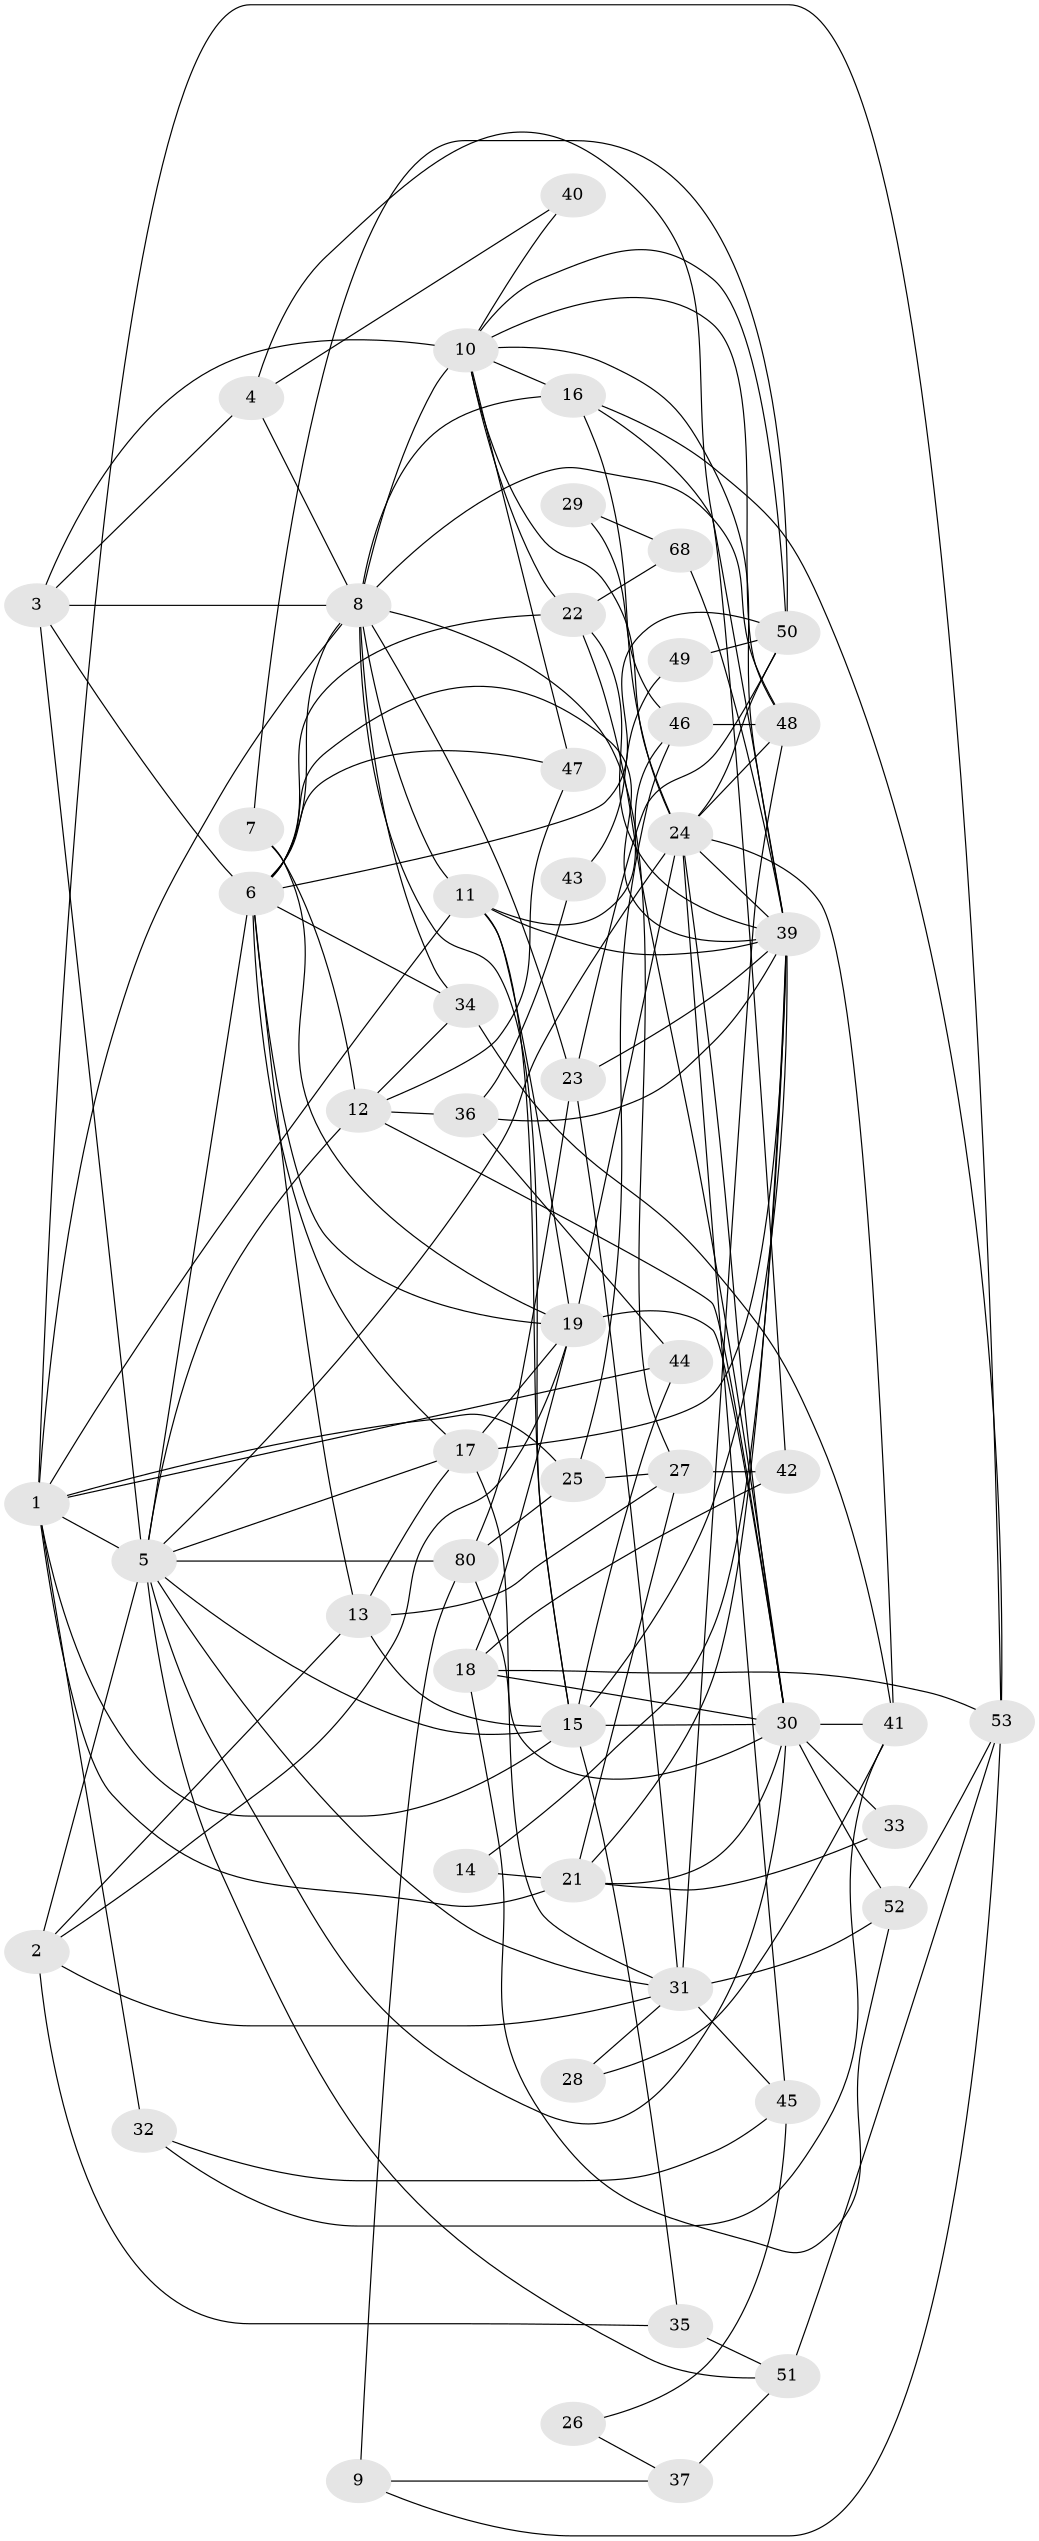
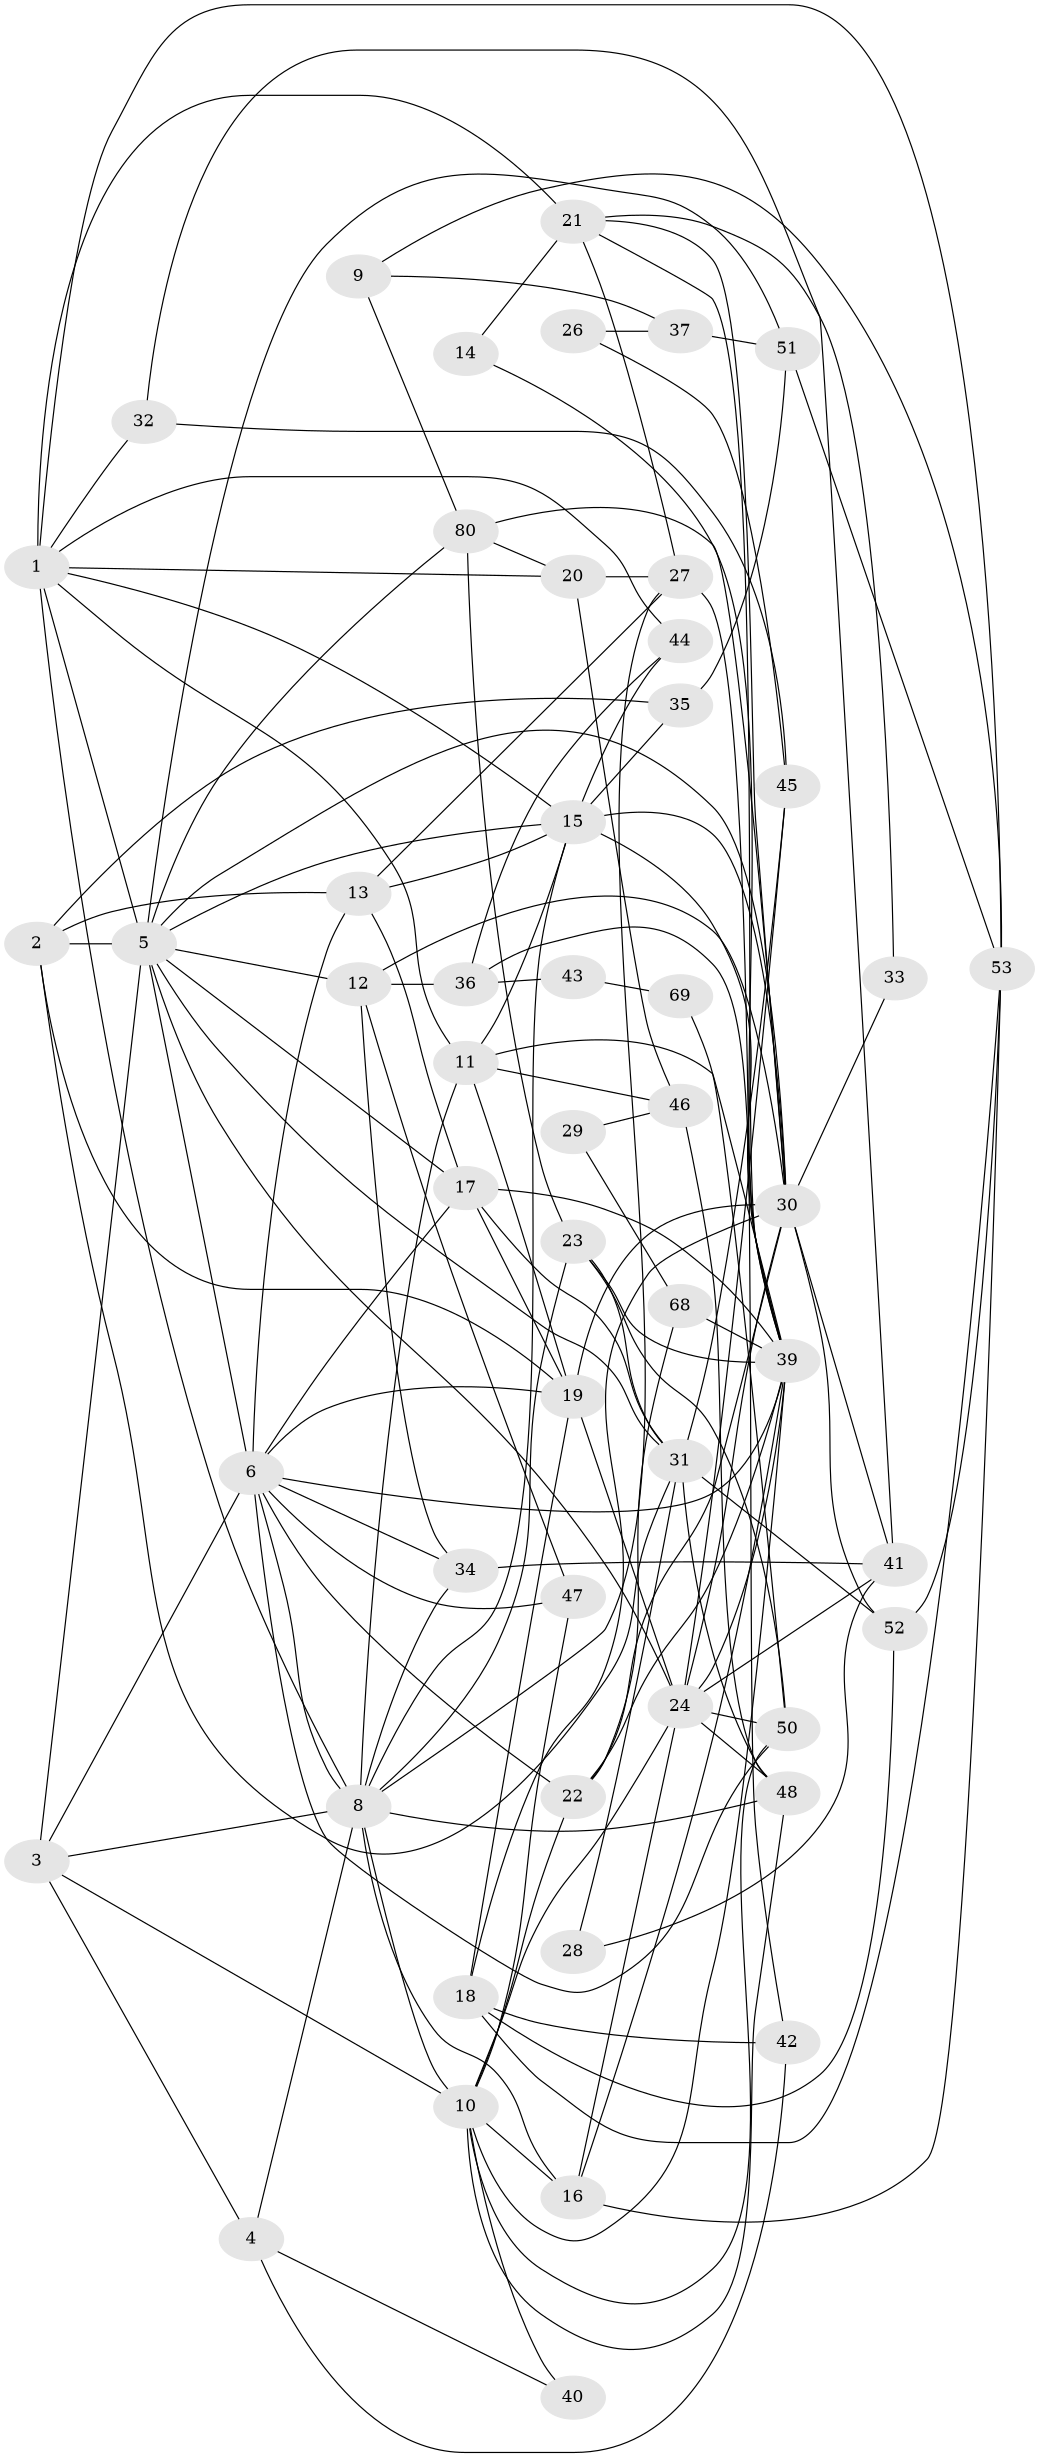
(680, 660) -> (680, 996)
(251, 829) -> none
(573, 1480) -> (573, 577)
